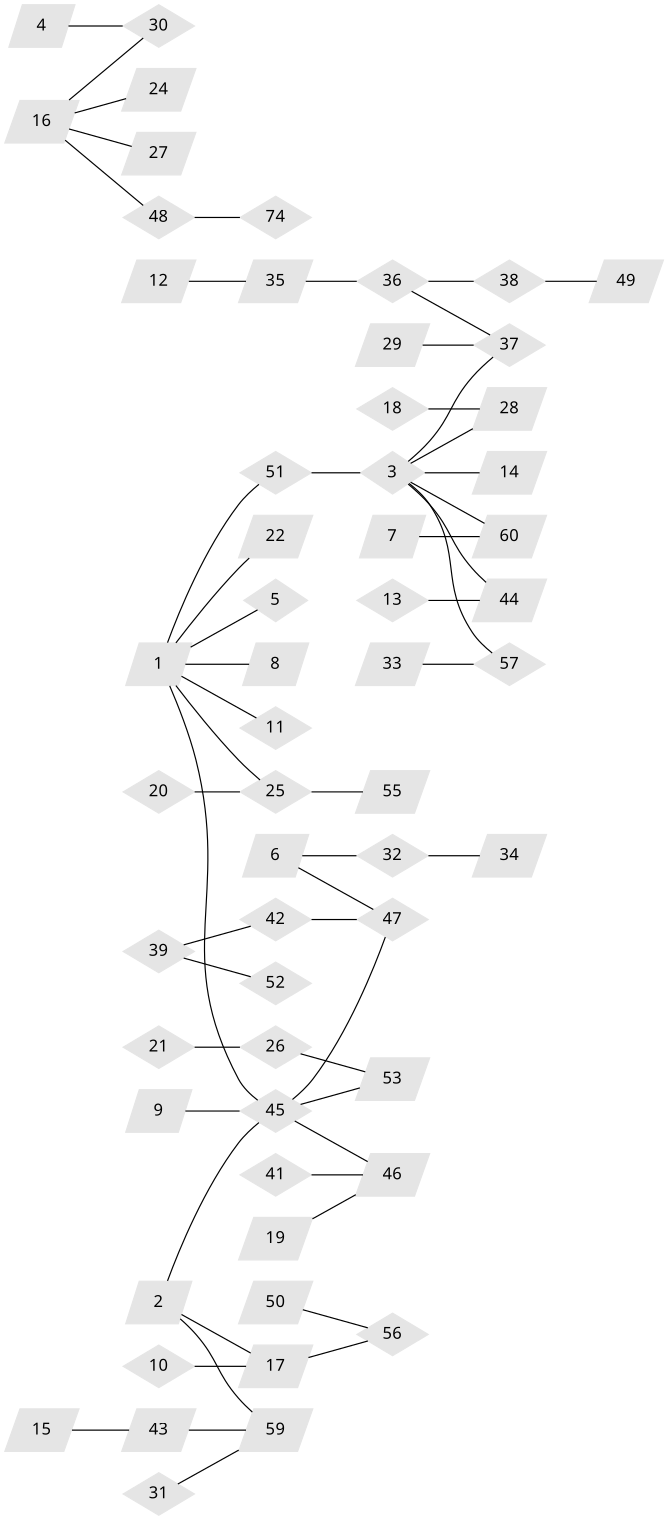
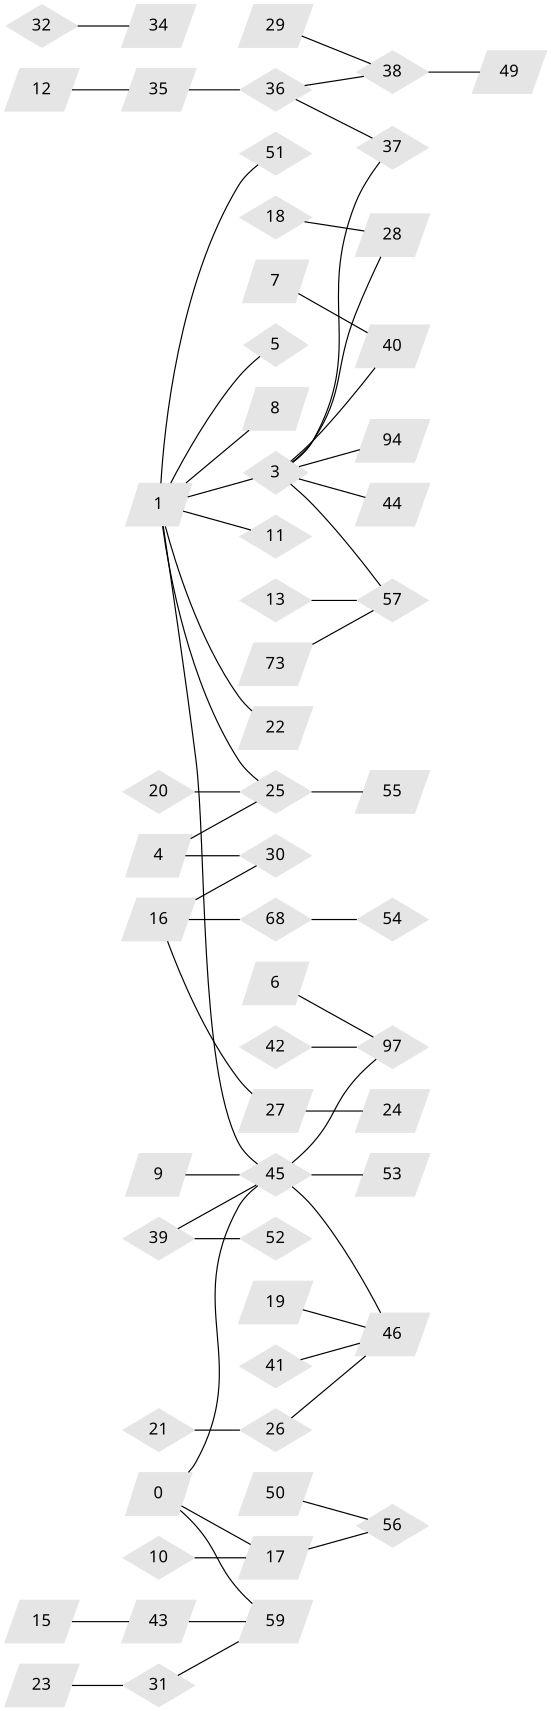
(100, 106) -> (326, 1111)
(159, 217) -> (276, 920)
(276, 217) -> (393, 920)
(448, 345) -> (336, 50)
(336, 473) -> (220, 488)
(509, 473) -> (393, 441)
(509, 537) -> (393, 346)
(449, 600) -> (334, 600)
(393, 664) -> (276, 664)
none -> (224, 820)
(329, 856) -> none
(393, 920) -> (393, 1047)
(217, 936) -> (217, 1207)
(333, 1063) -> (329, 1387)
(159, 1303) -> (159, 1494)
none -> (42, 1685)
